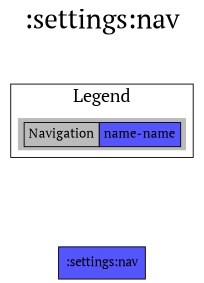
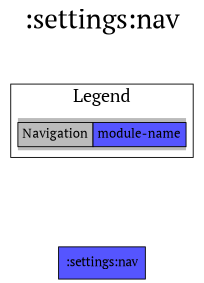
(140, 134) -> (140, 134)
